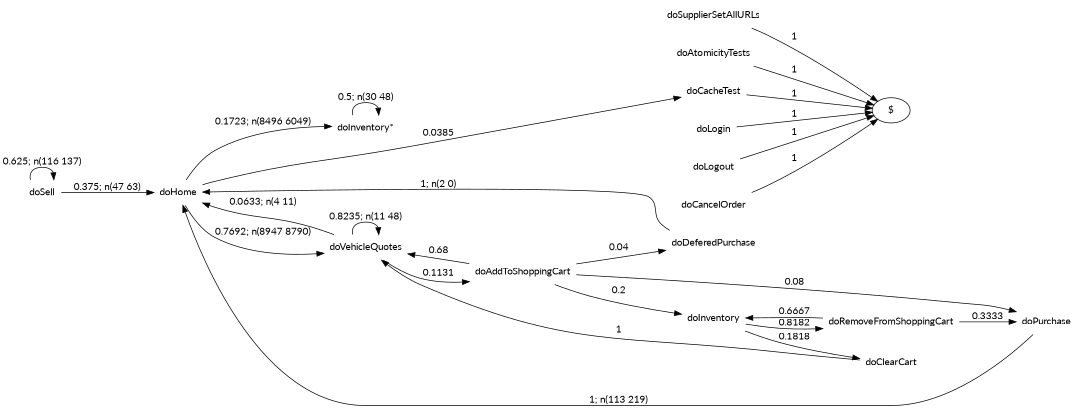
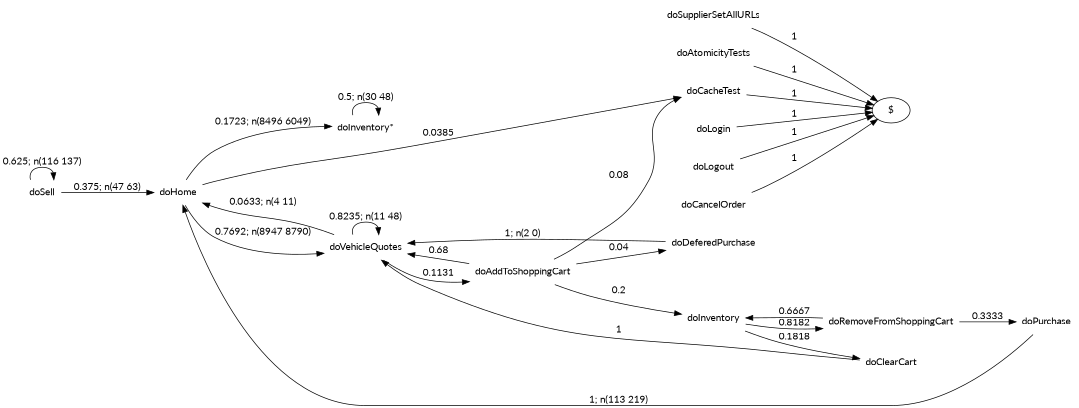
(450, 189) -> (540, 239)
(793, 289) -> (639, 196)
